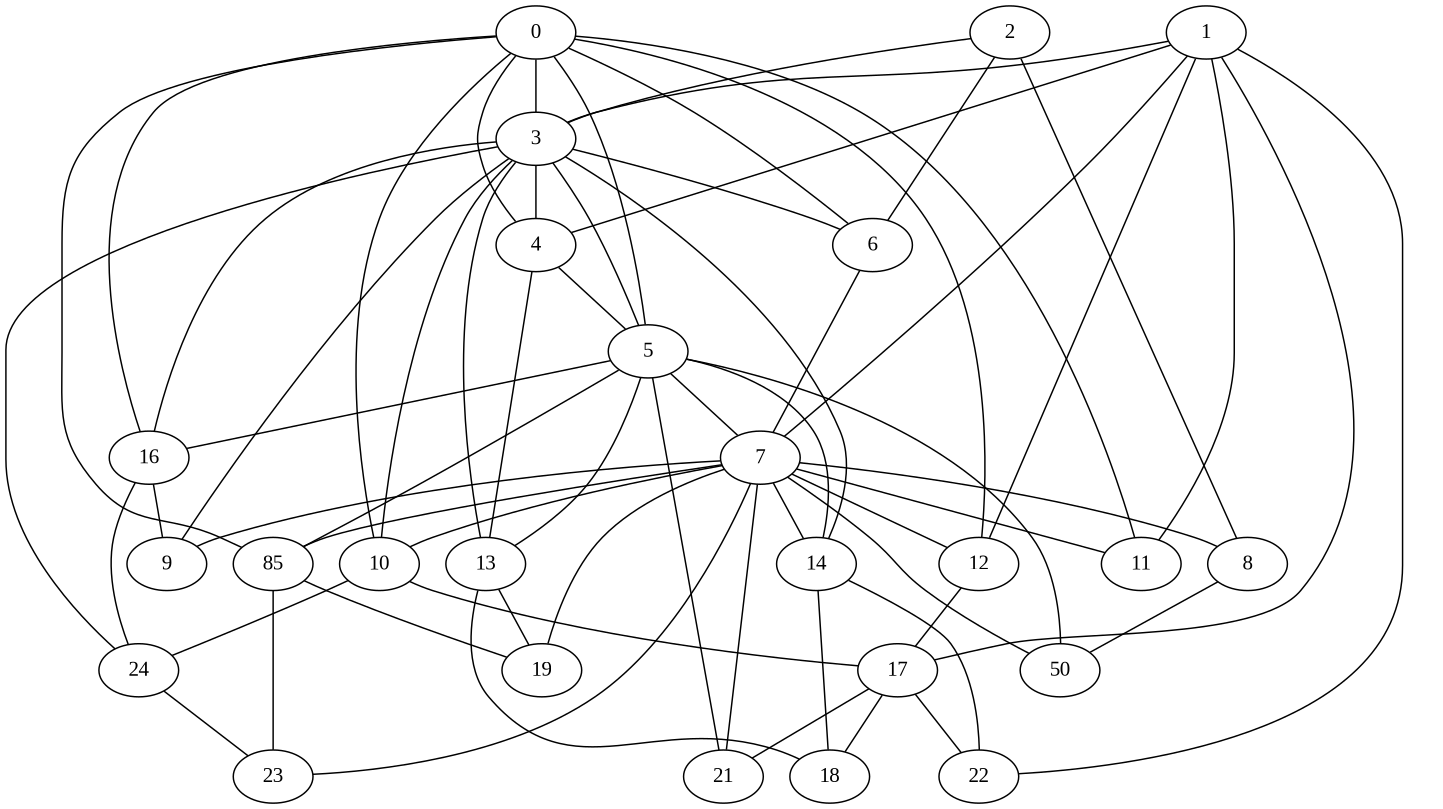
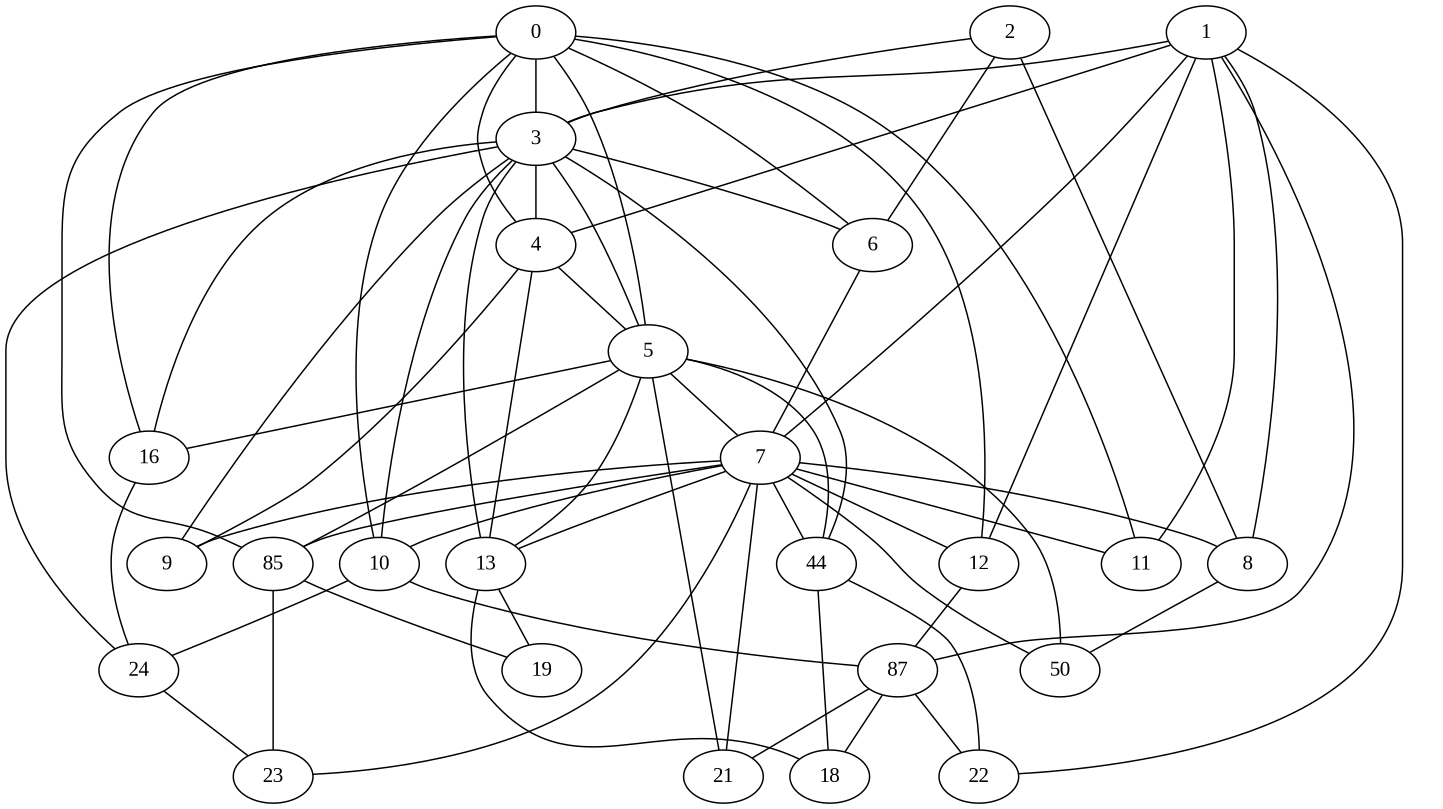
none -> (1277, 293)
(158, 511) -> (374, 427)
(610, 531) -> (622, 509)
(816, 564) -> (816, 564)
(898, 670) -> (898, 670)
